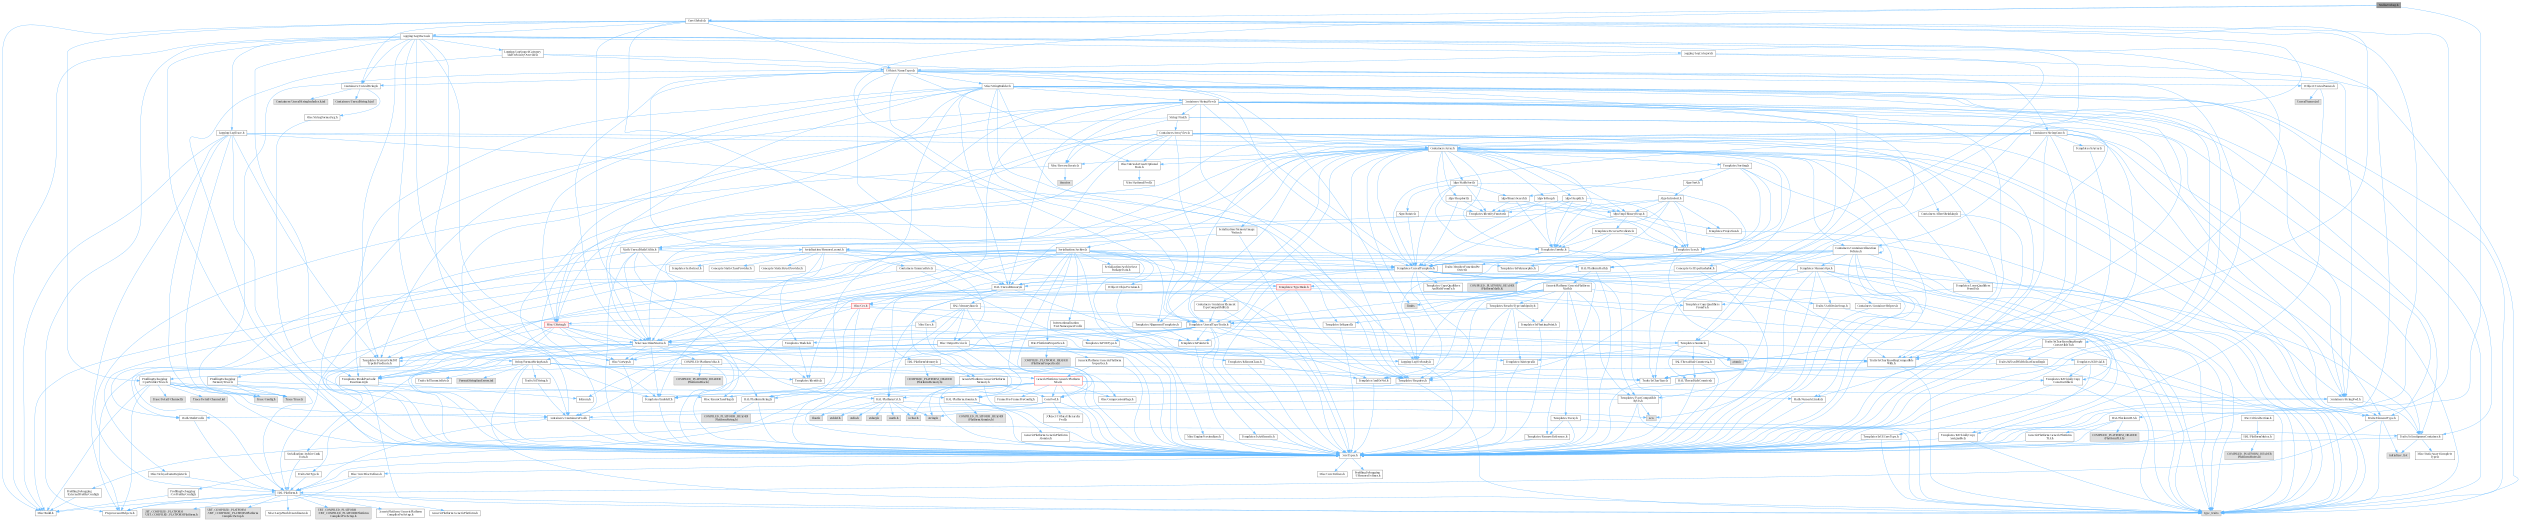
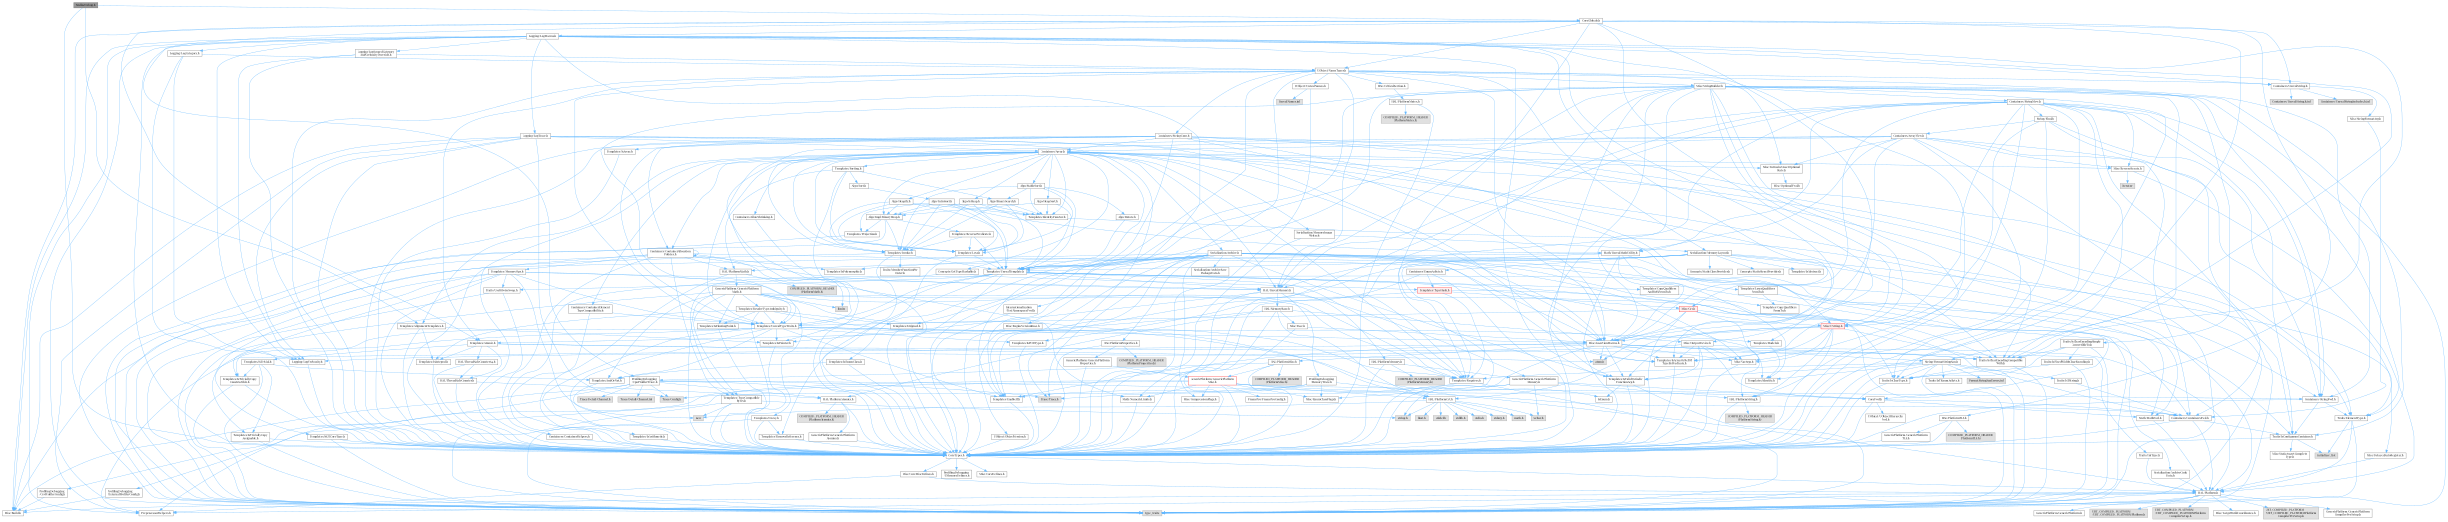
none -> (1360, 78)
(702, 362) -> (1284, 362)
none -> (1461, 418)
